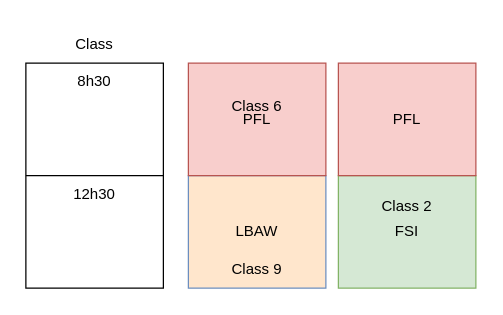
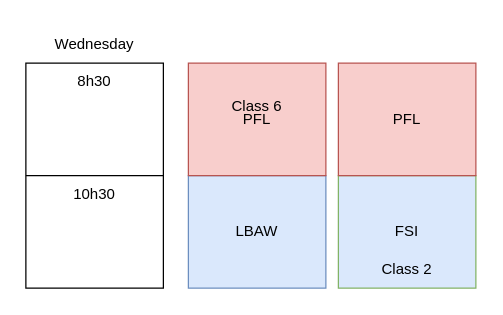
(94, 44) -> (94, 44)
(94, 194) -> (94, 194)
(407, 207) -> (407, 269)
(257, 232) -> (257, 232)
(407, 232) -> (407, 232)
(257, 269) -> none
